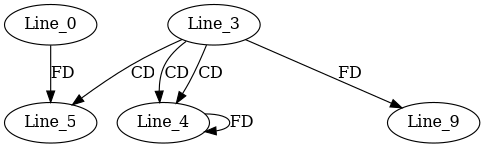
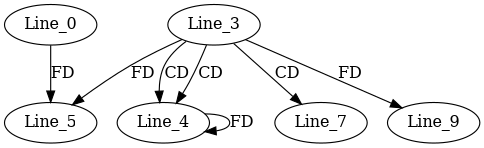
(143, 74) -> (143, 74)
none -> (321, 123)
